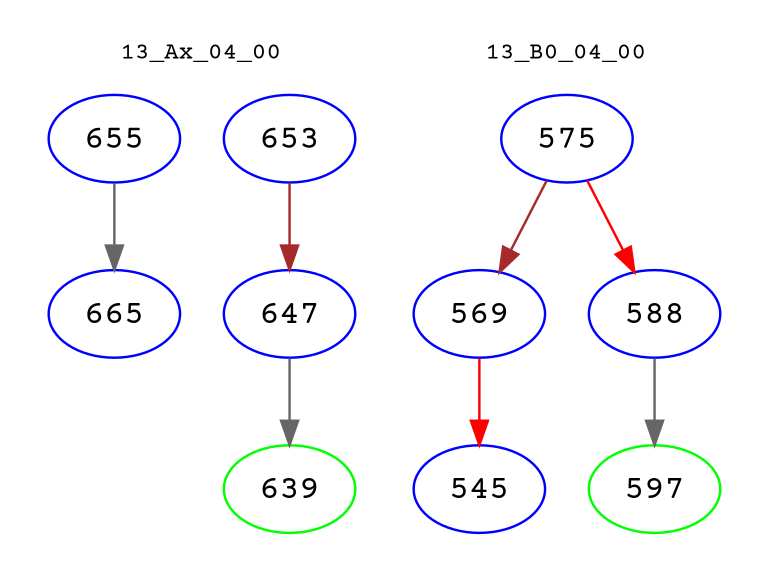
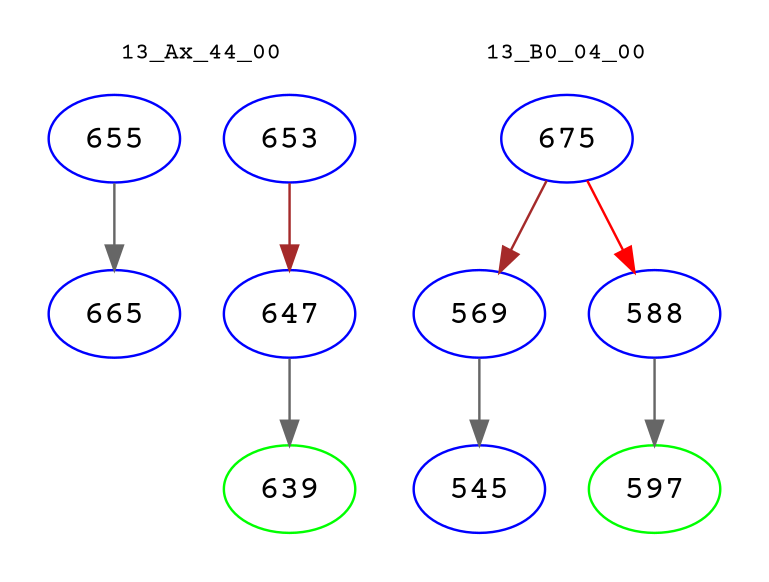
(202, 52) -> (202, 52)
(567, 139) -> (567, 139)
(479, 390) -> (479, 390)
